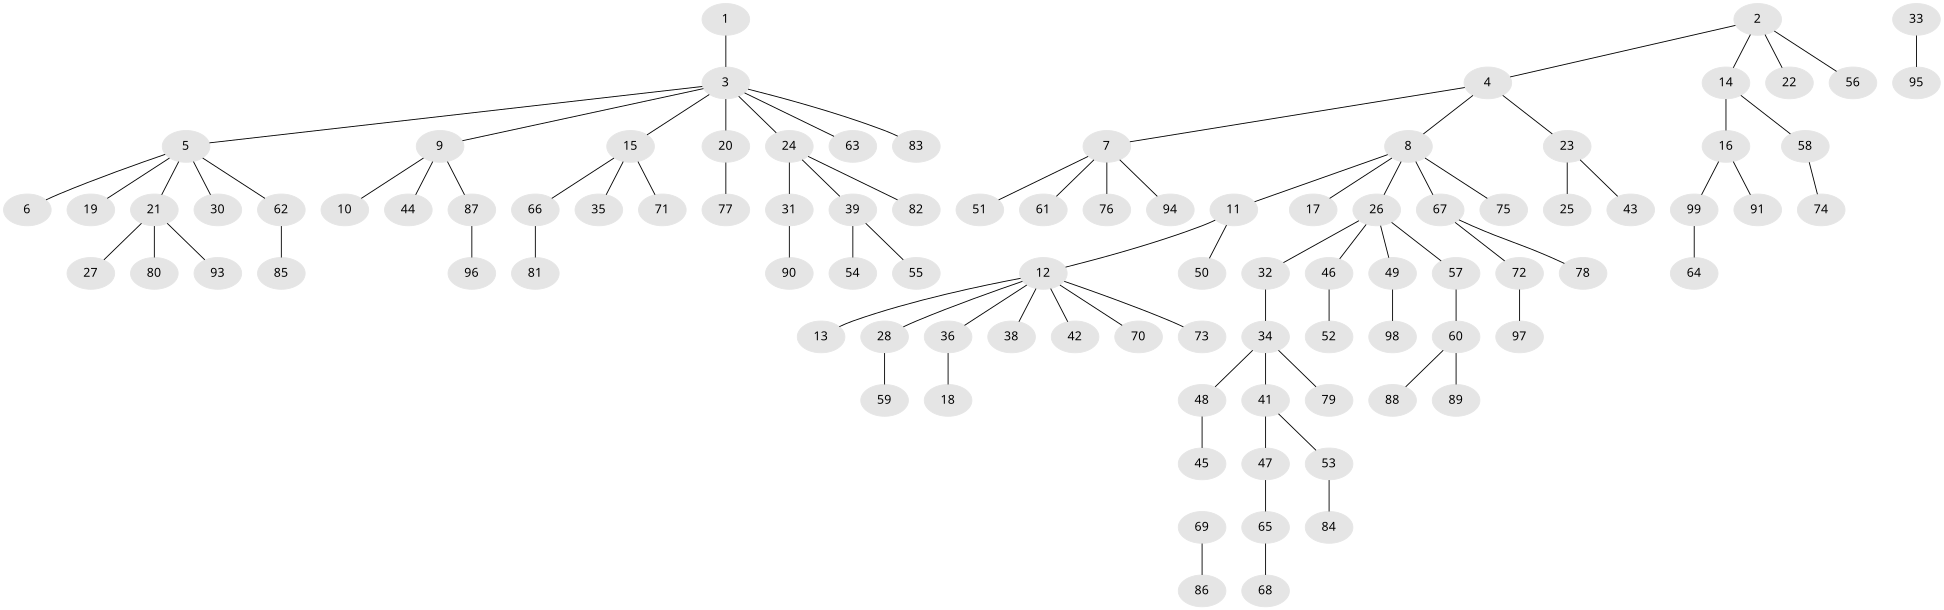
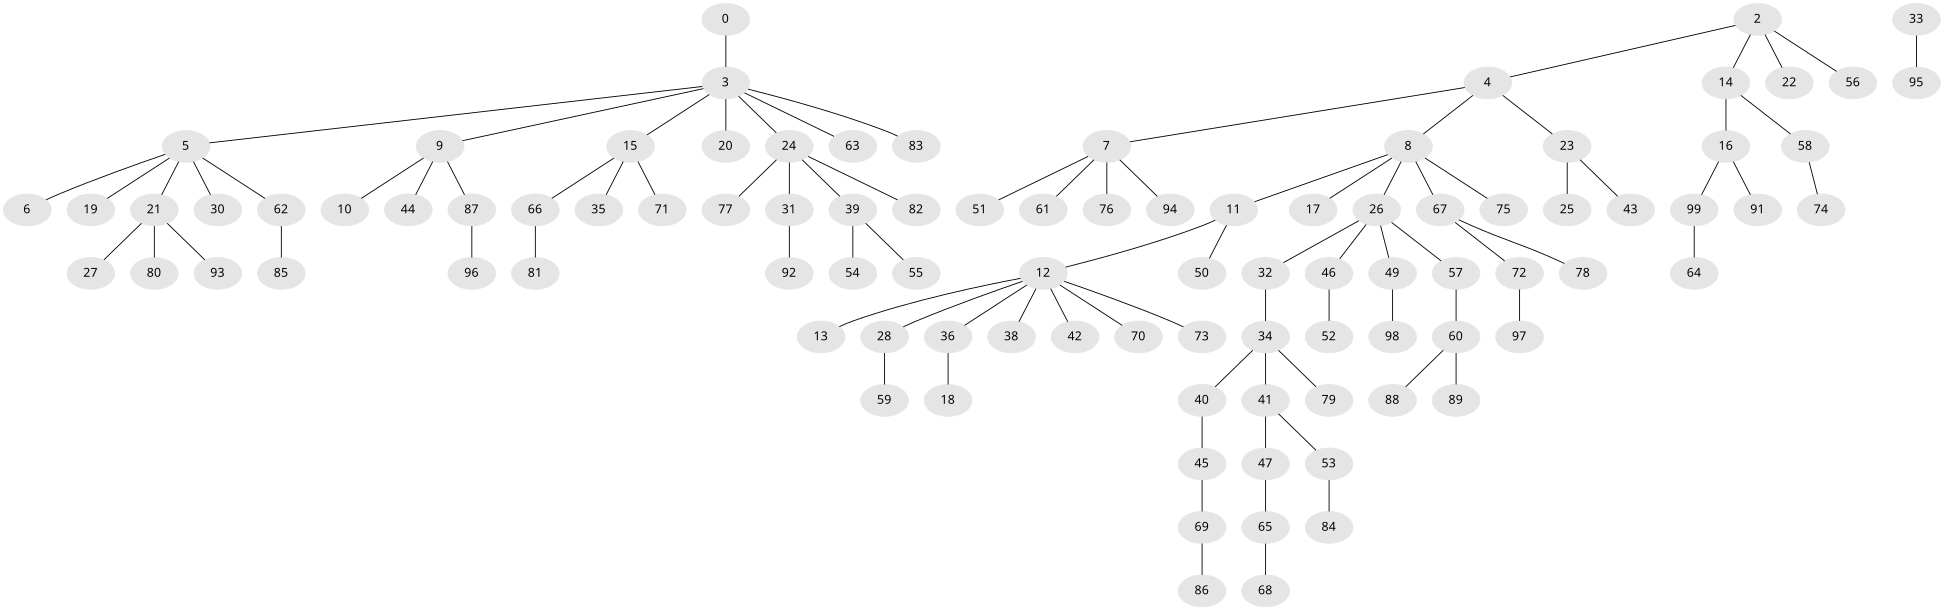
(726, 19) -> (726, 19)
(726, 178) -> (758, 178)
(789, 273) -> (789, 273)
(1202, 400) -> (1202, 400)
none -> (1202, 496)
